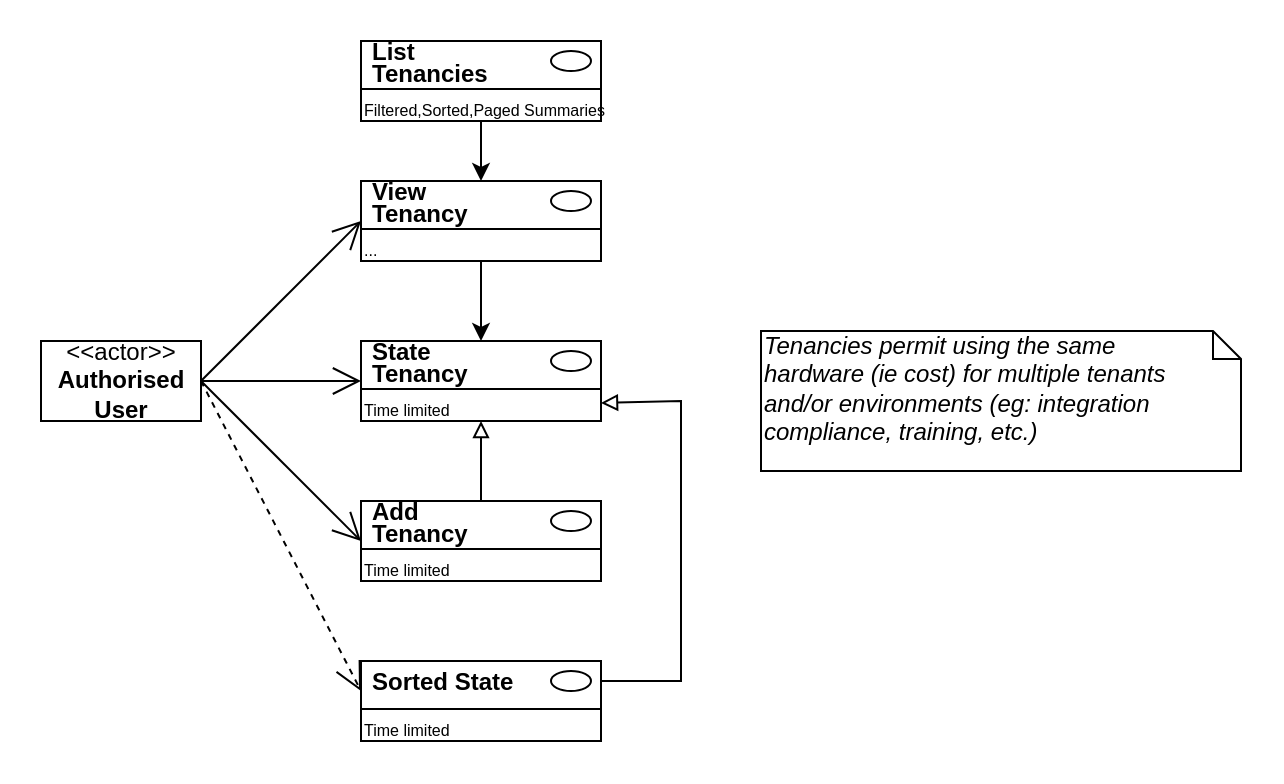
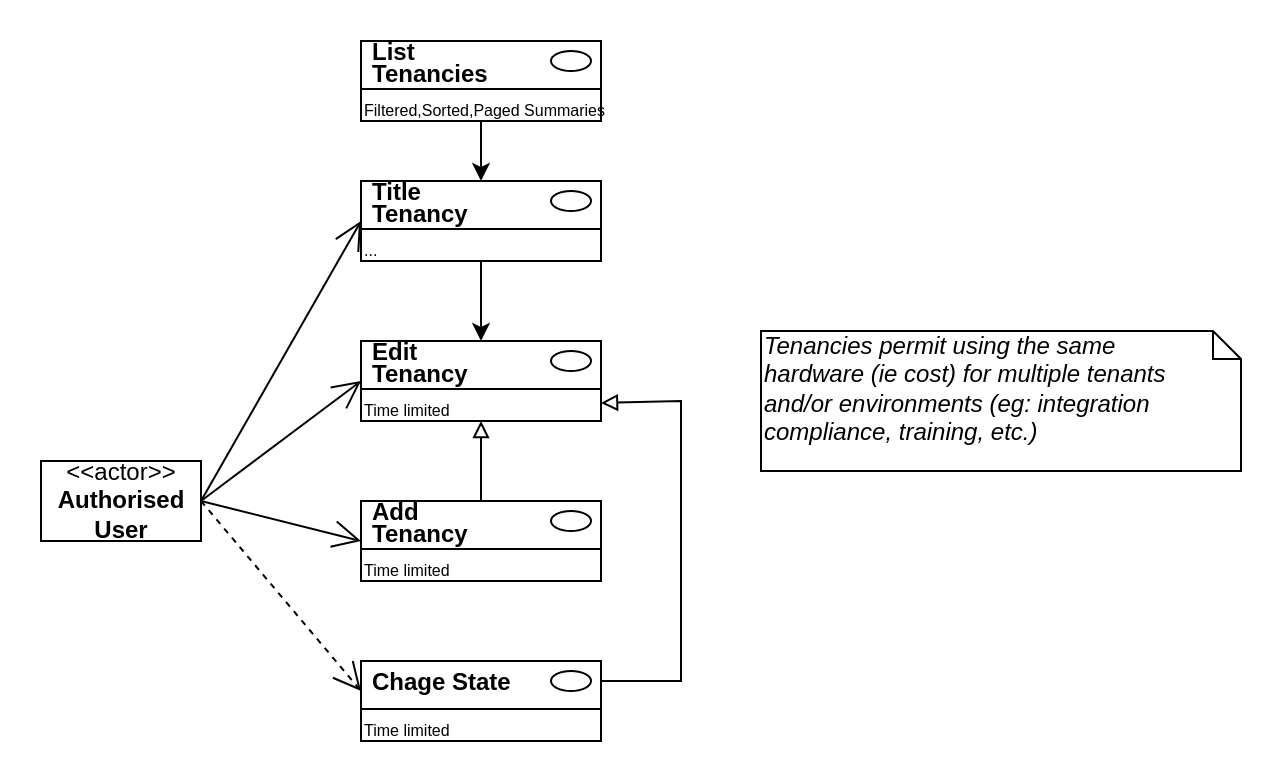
(420, 203) -> (420, 203)
(420, 363) -> (420, 363)
(121, 381) -> (121, 501)
(451, 683) -> (444, 683)
